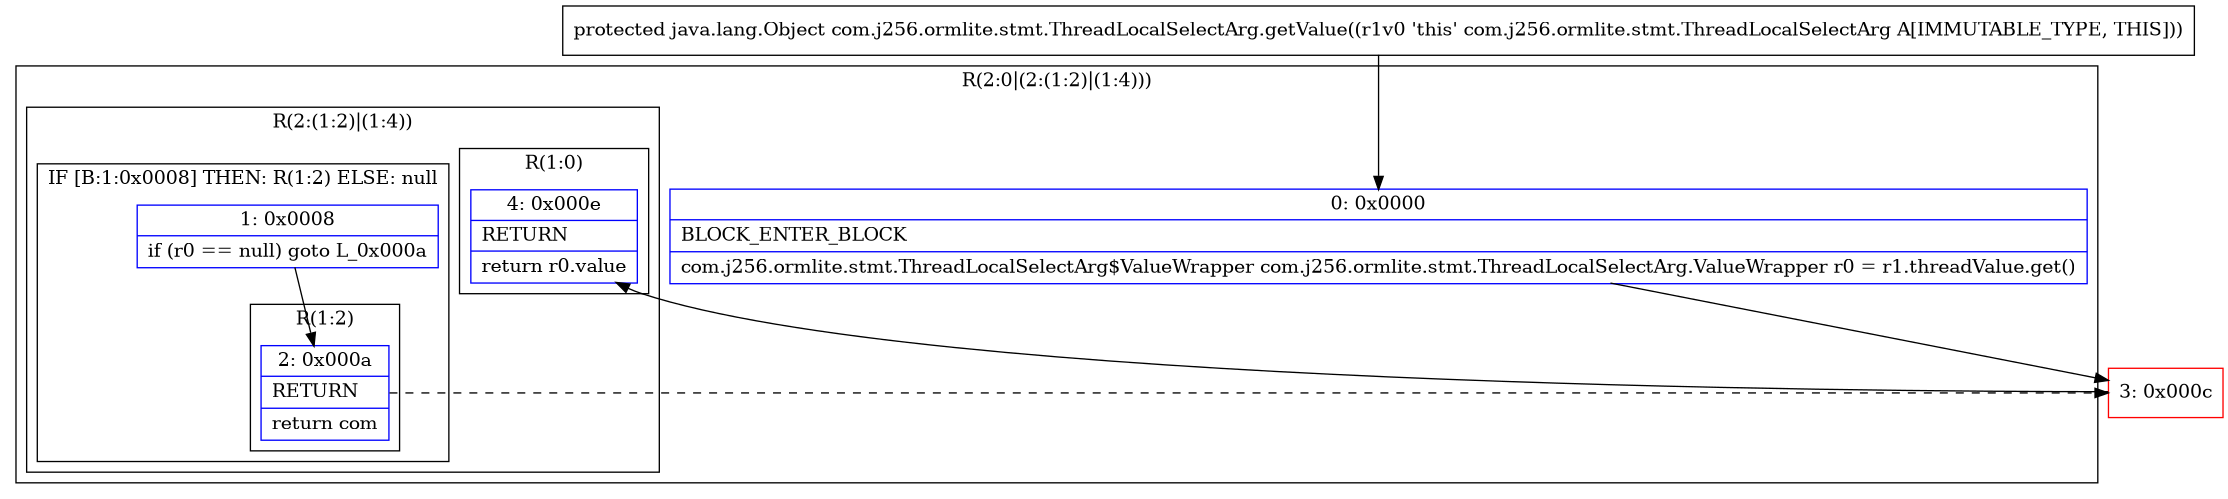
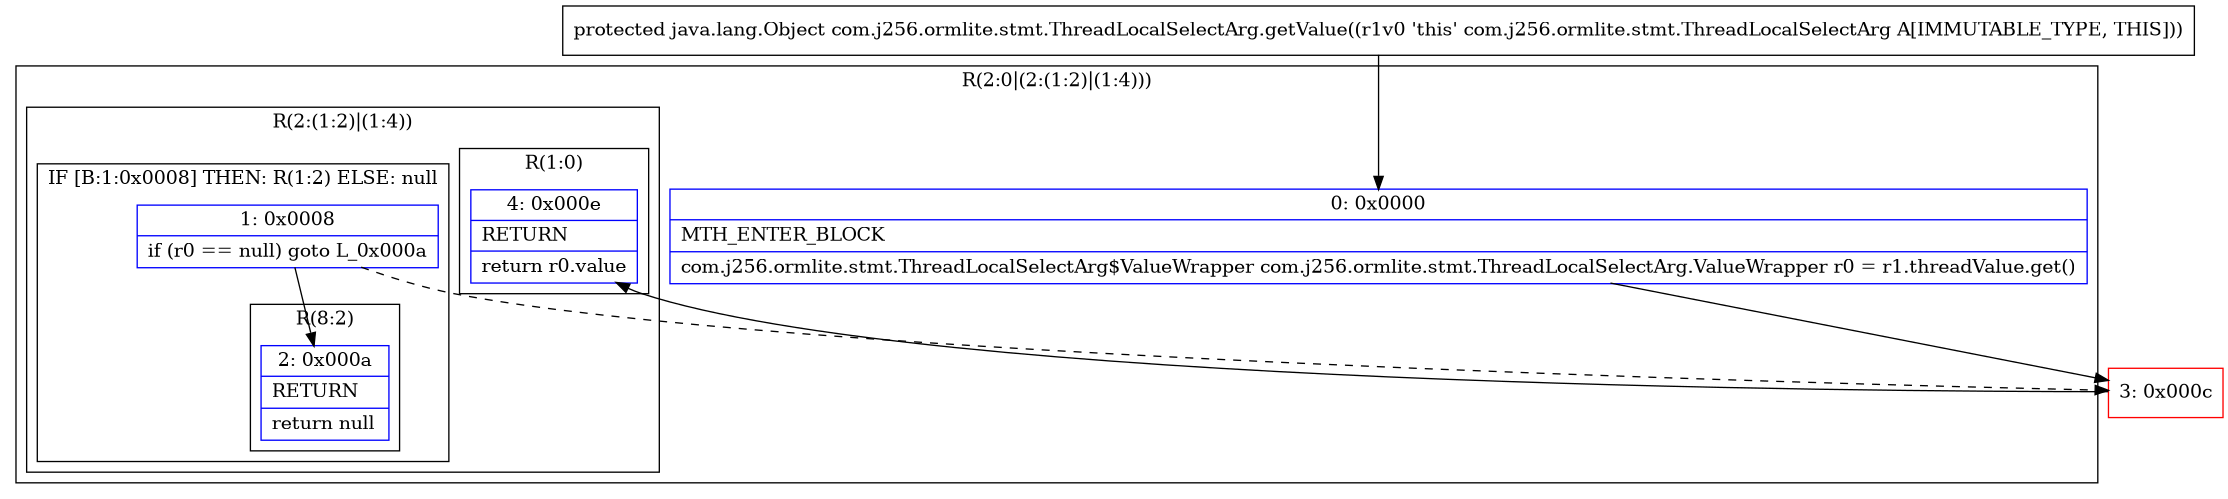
(794, 235) -> (783, 235)
(325, 320) -> (325, 320)
(1242, 393) -> (1225, 359)
(325, 424) -> (324, 424)
